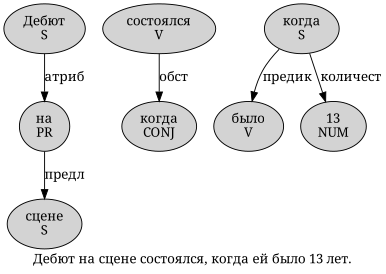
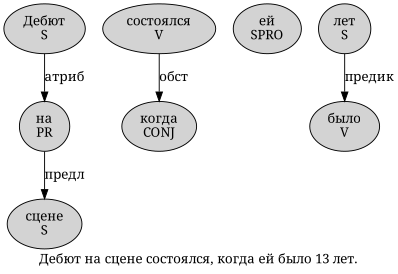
none -> (267, 29)
(302, 29) -> (345, 29)
(333, 126) -> none
